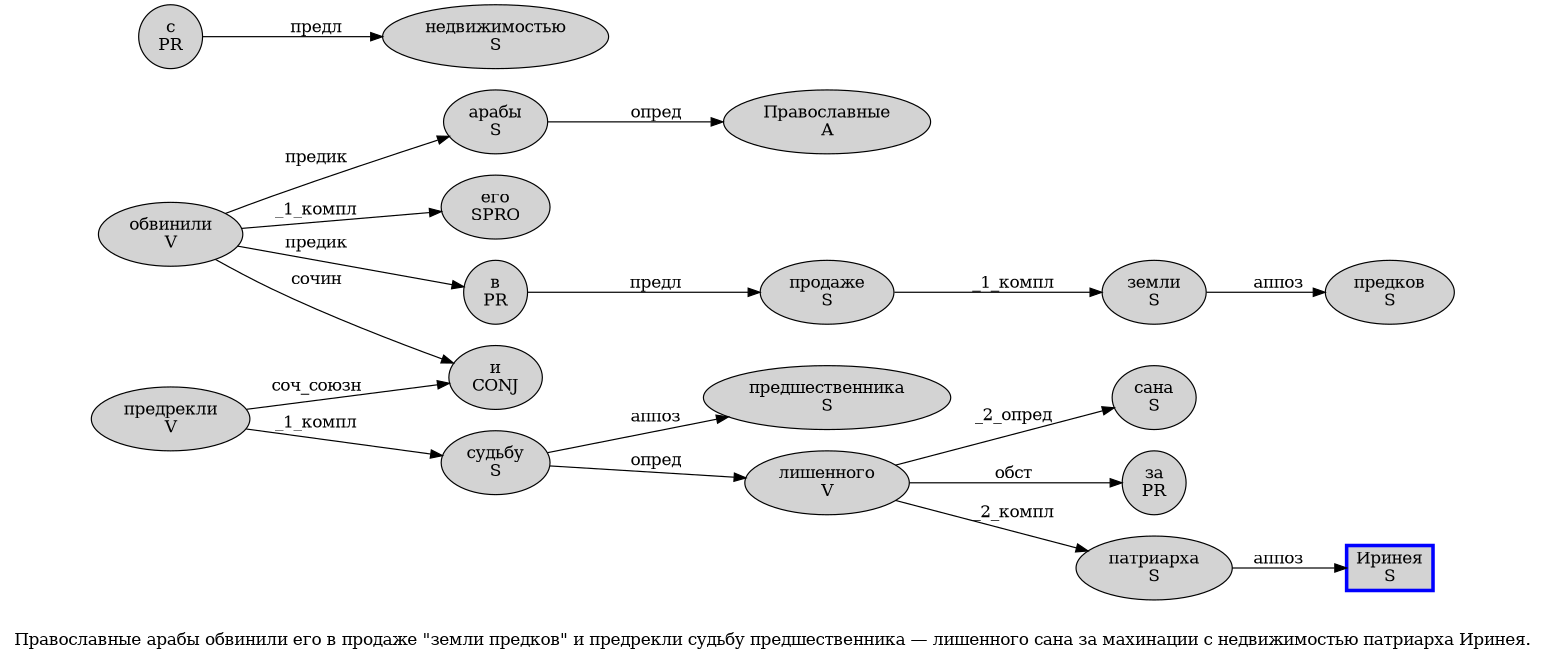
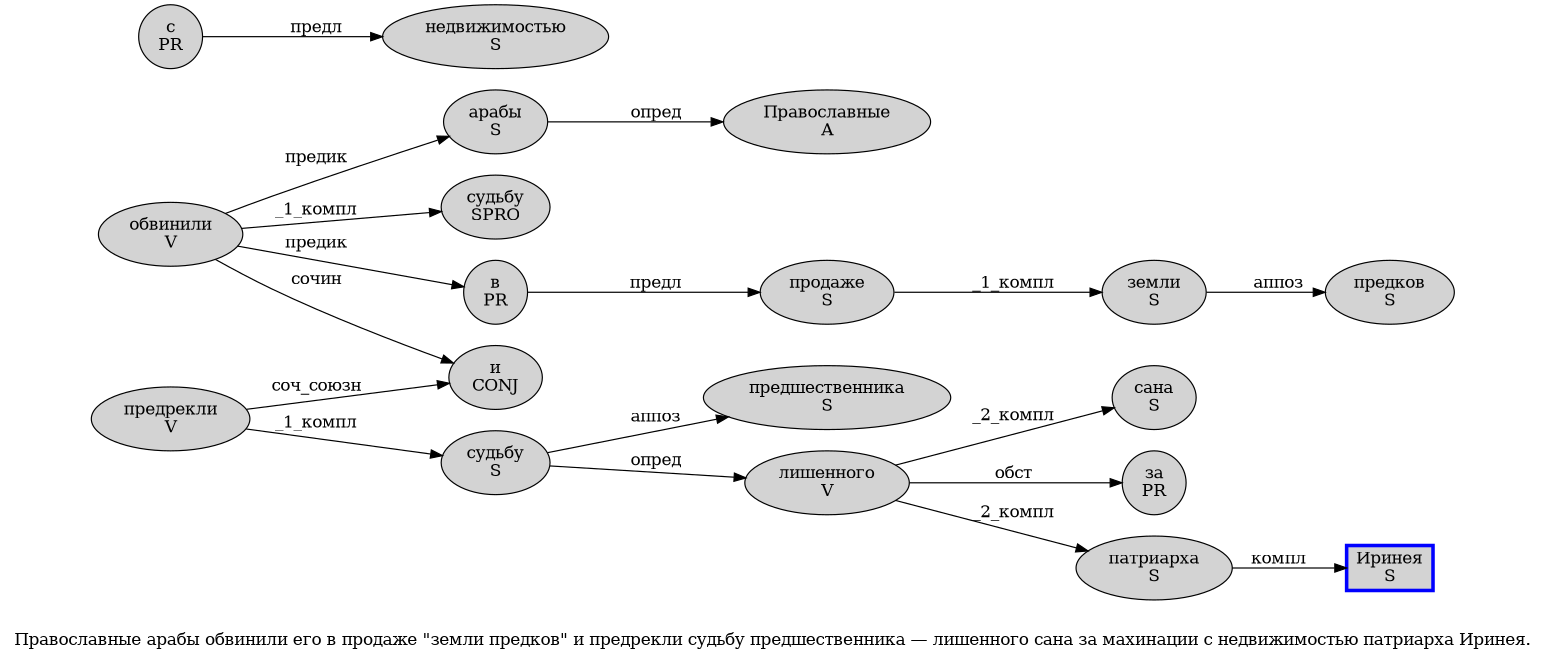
(496, 207) -> (496, 207)
(1014, 416) -> (1014, 416)
(1279, 559) -> (1279, 559)
